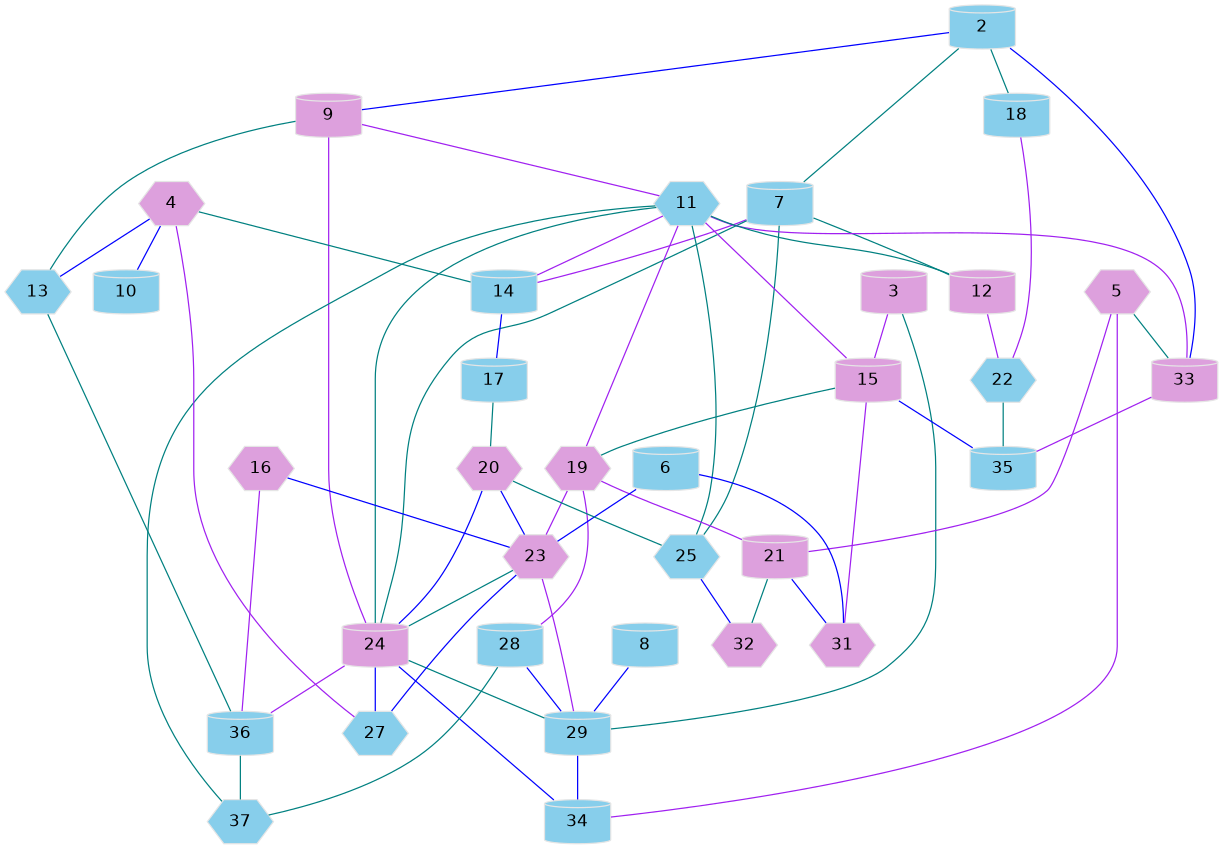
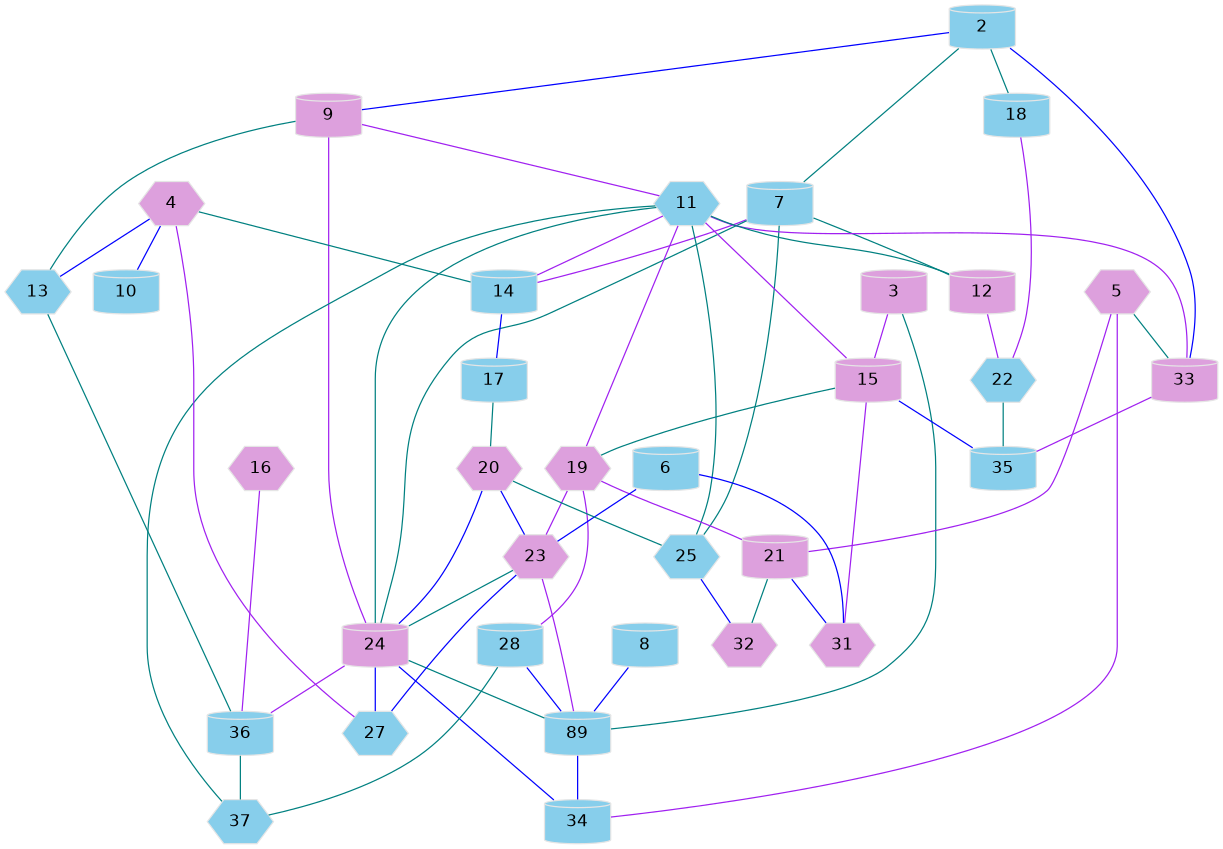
(393, 511) -> none
(578, 733) -> (578, 733)
